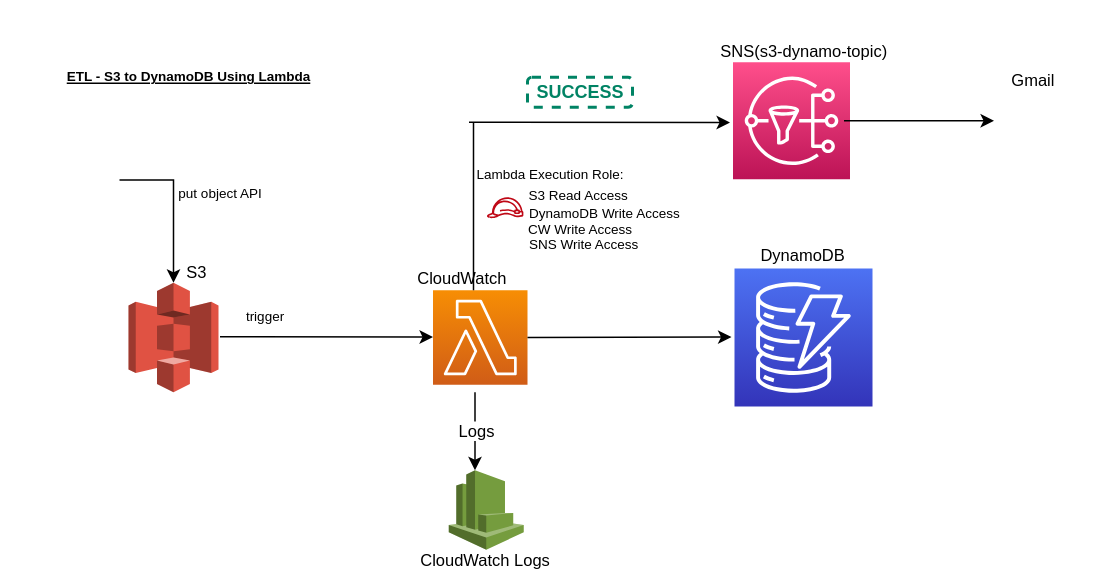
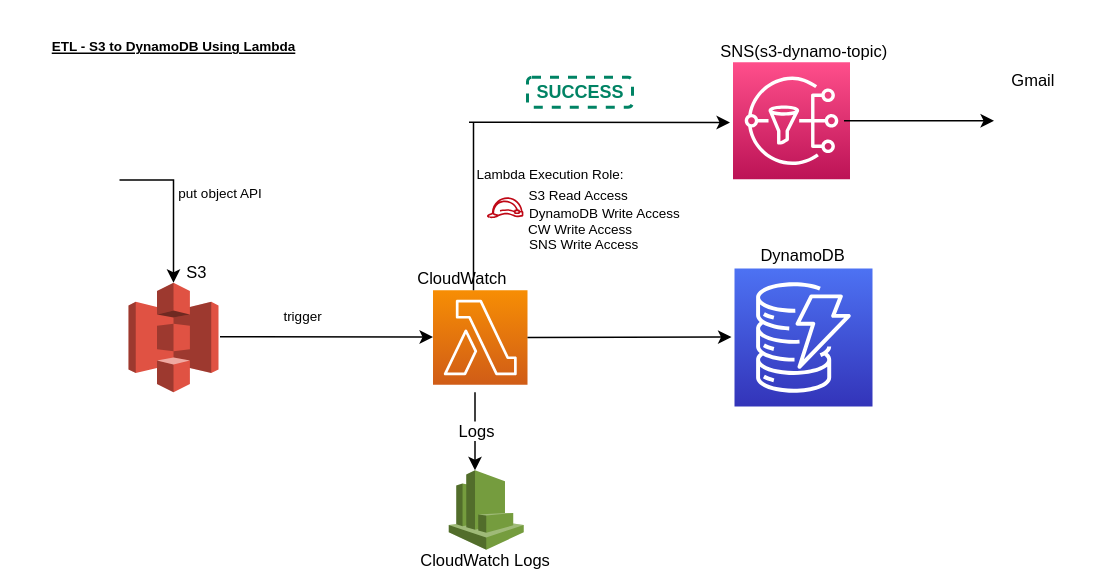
(188, 77) -> (173, 47)
(265, 317) -> (302, 317)
